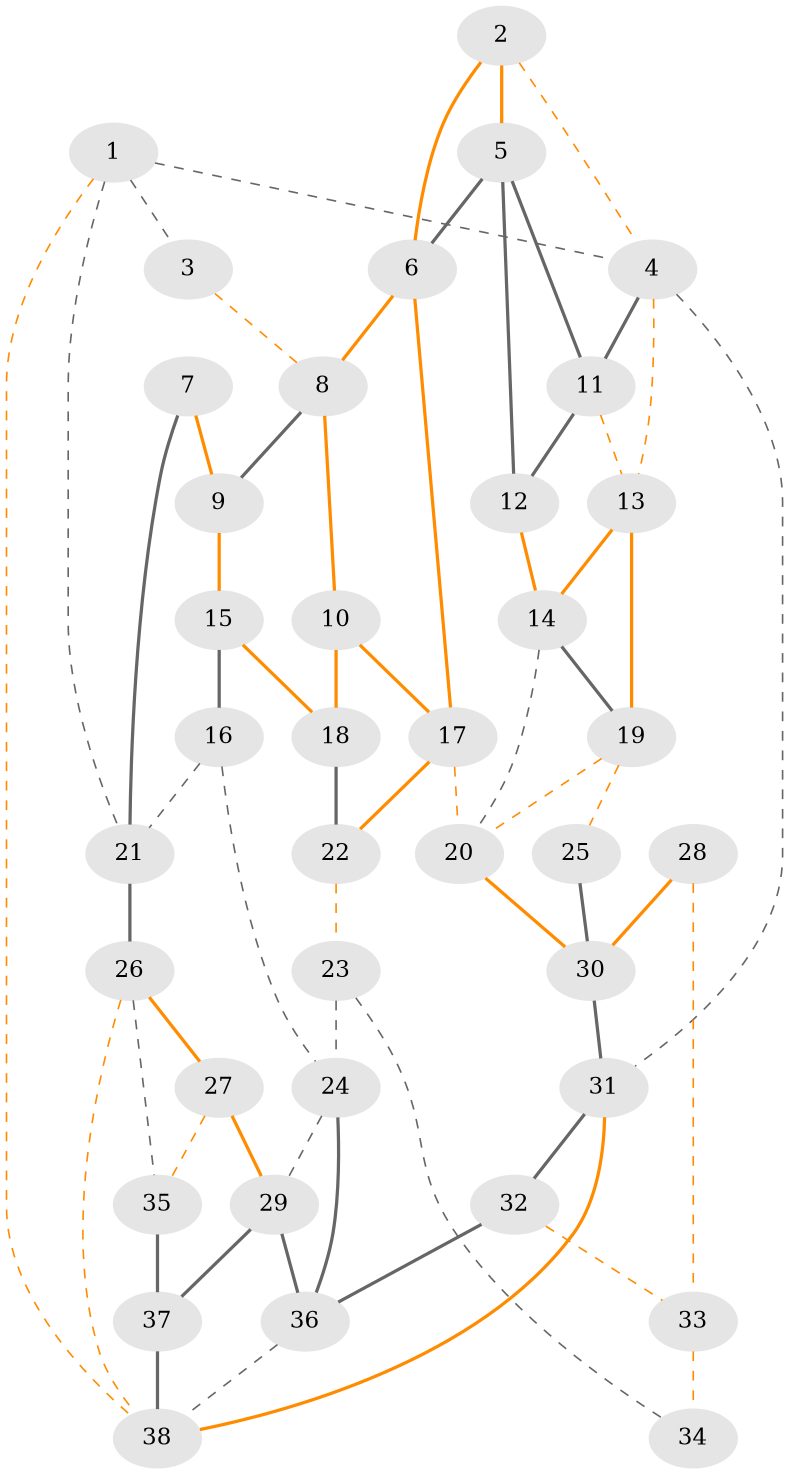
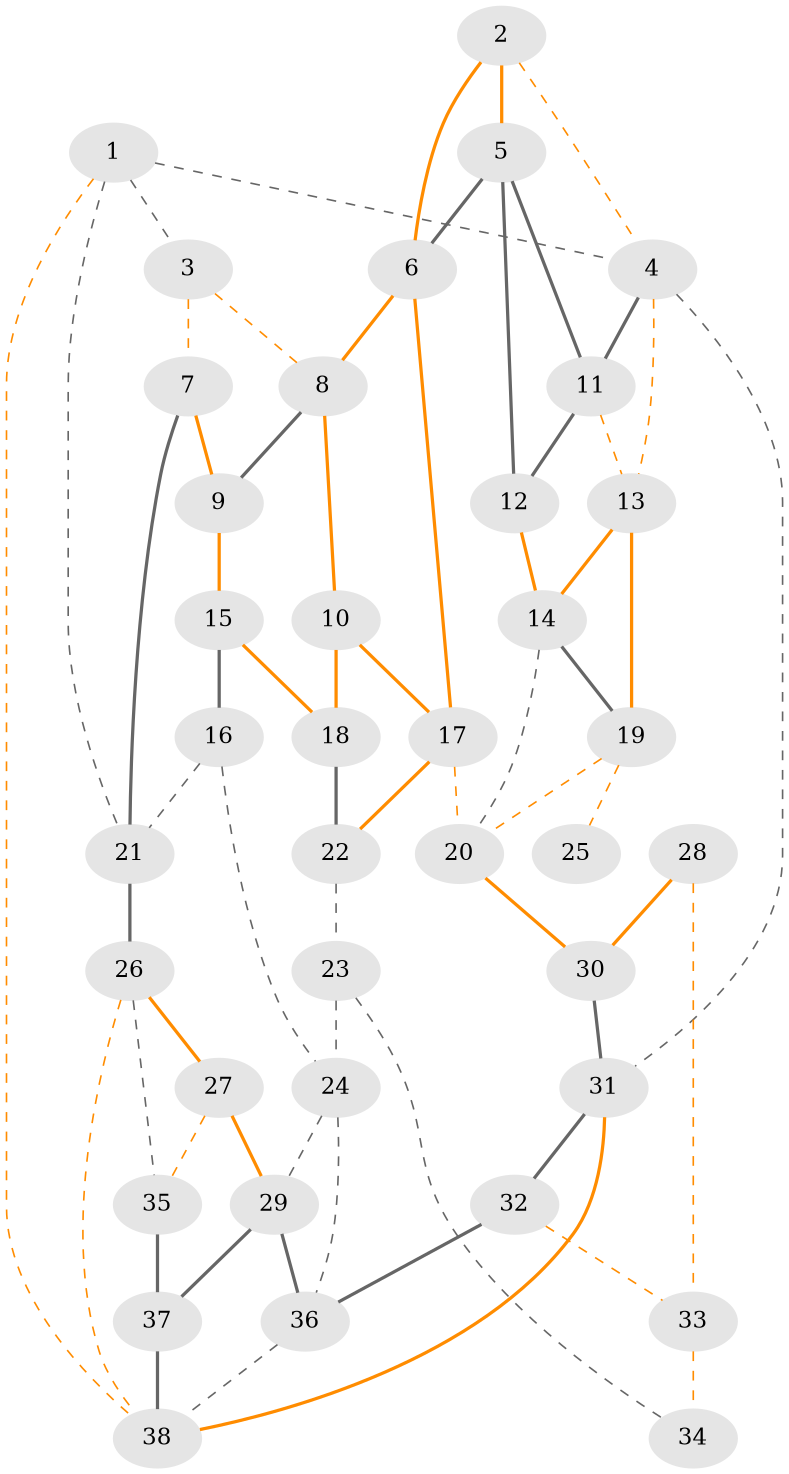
none -> (188, 328)
(584, 912) -> none
(336, 913) -> (336, 913)
(336, 1206) -> (336, 1206)
